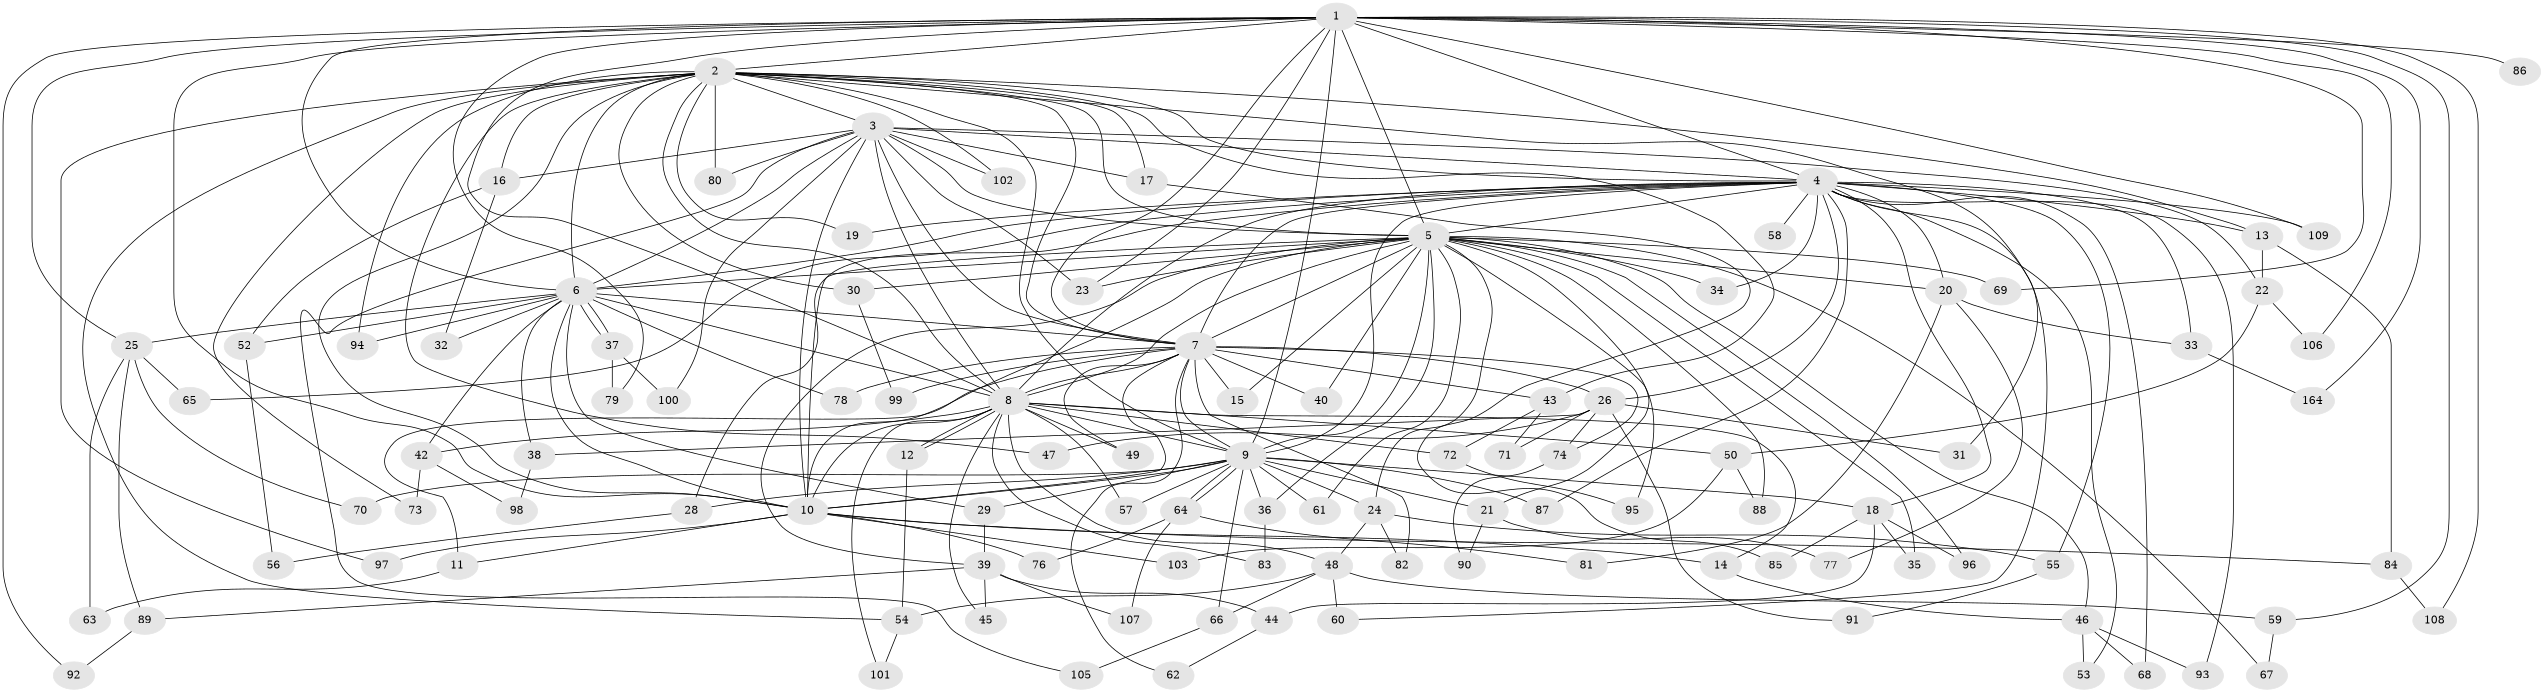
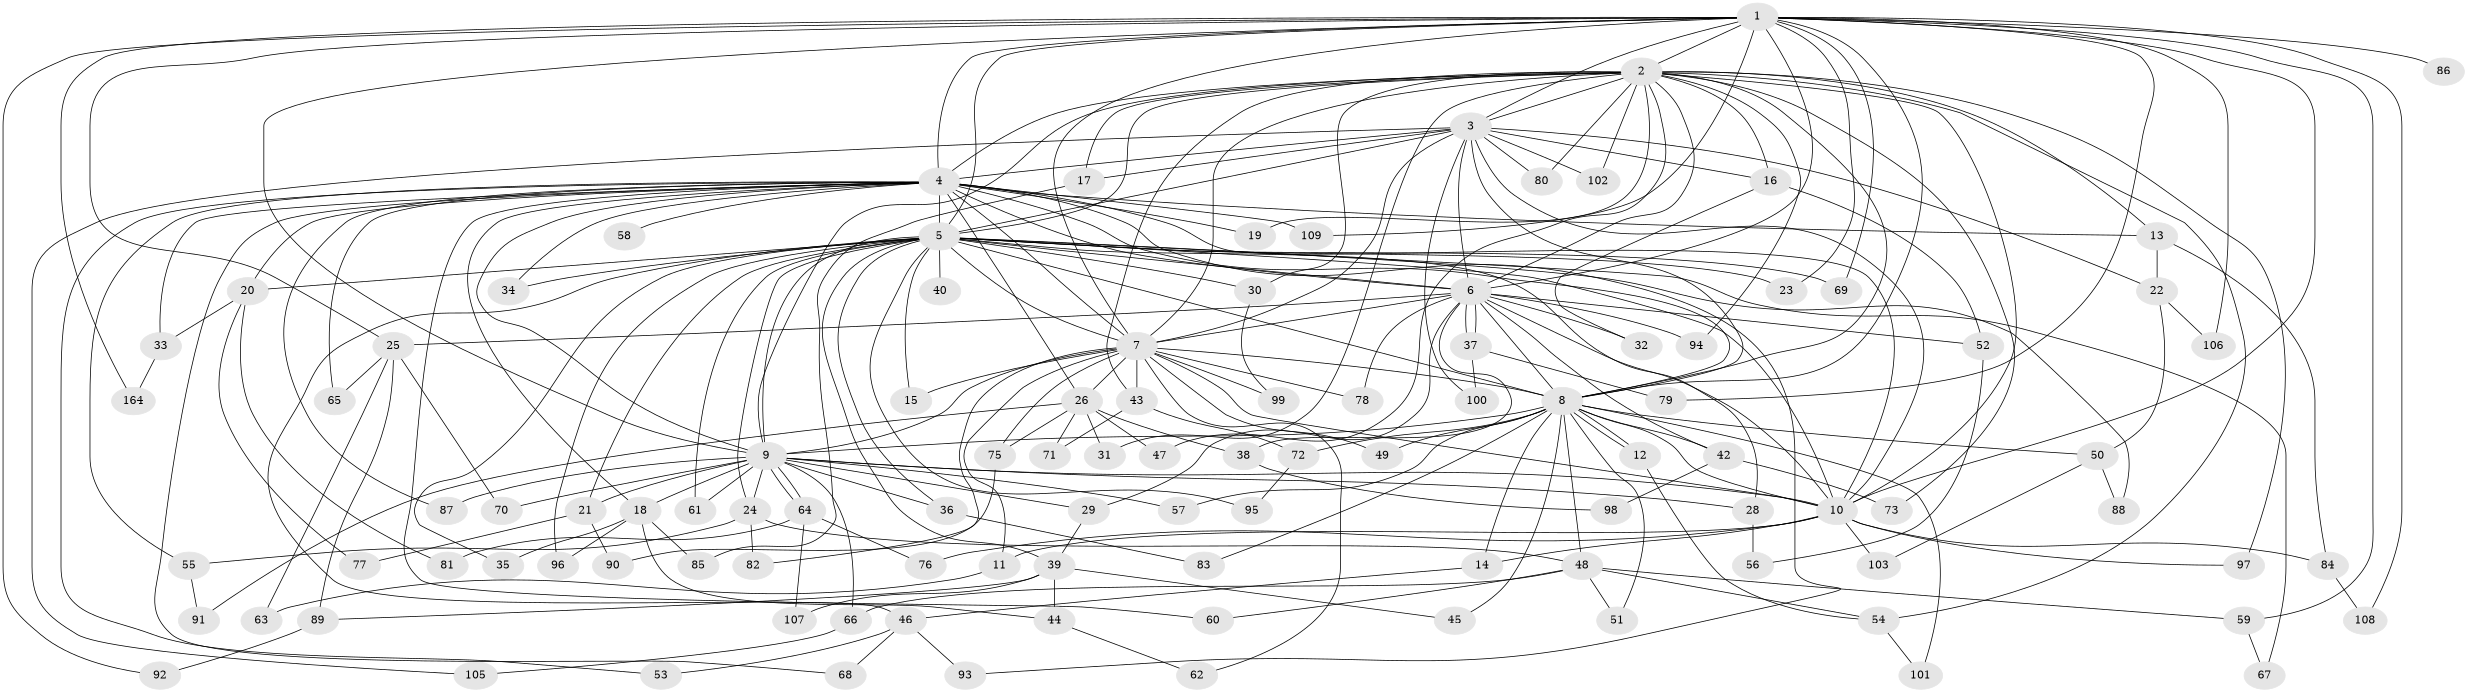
(974, 212) -> (1609, 60)
(1259, 374) -> none
(1560, 456) -> (995, 456)
none -> (1617, 621)
